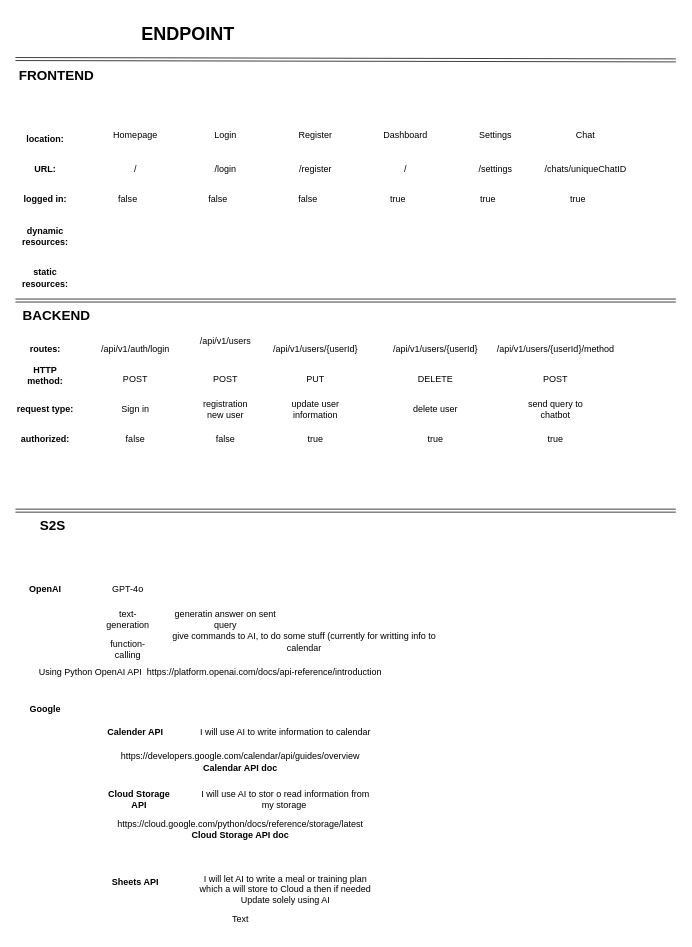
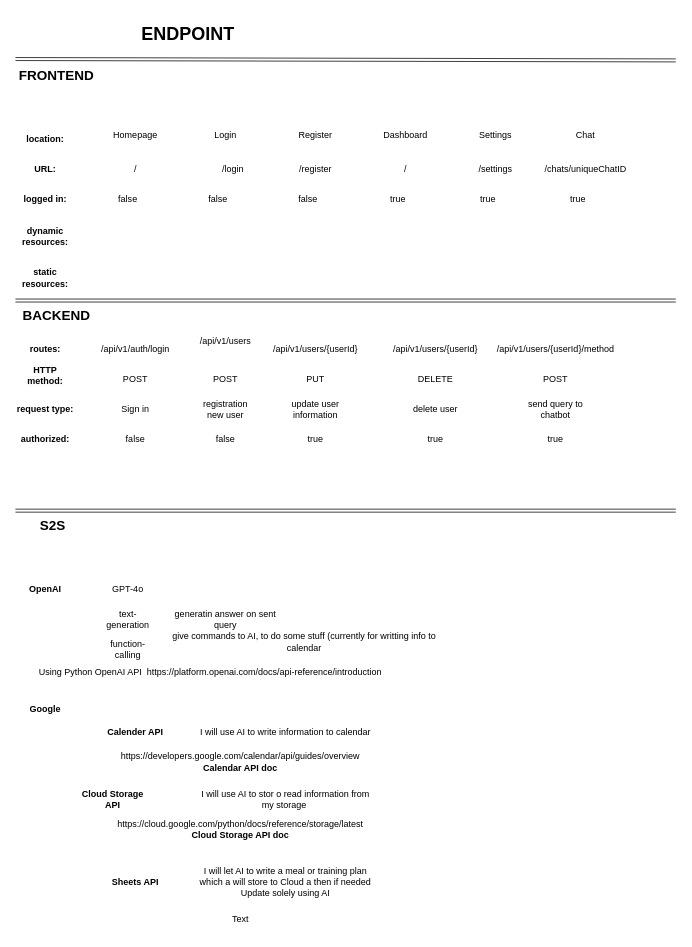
(225, 169) -> (233, 169)
(139, 799) -> (113, 799)
(285, 889) -> (285, 882)
